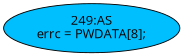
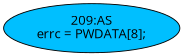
(92, 28) -> (92, 28)
